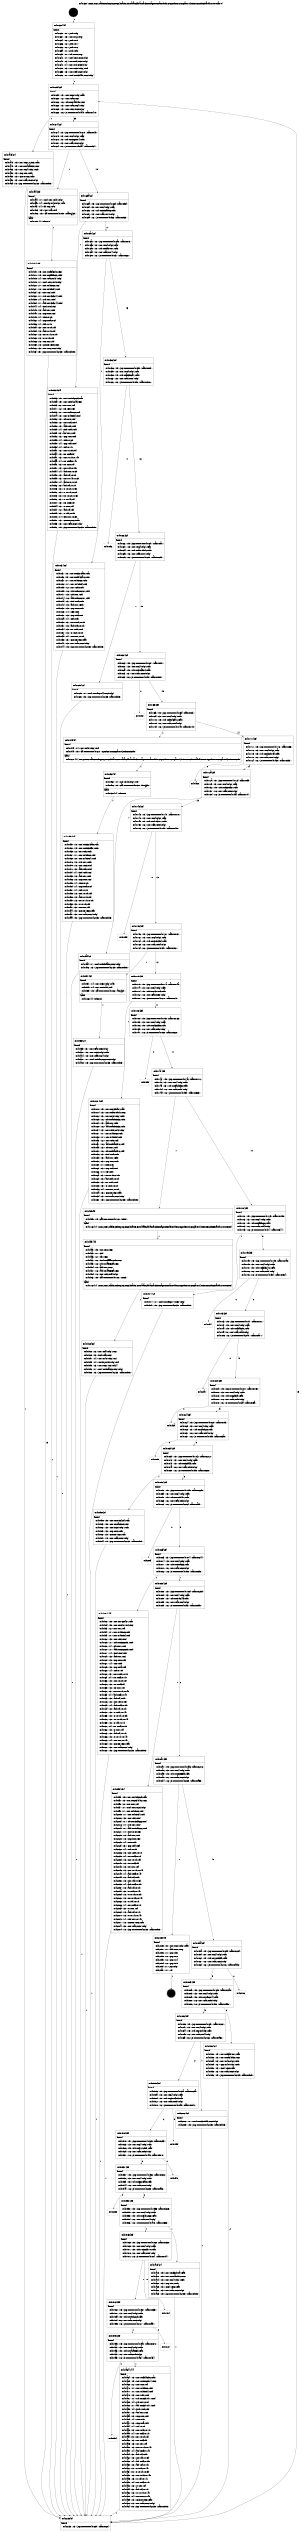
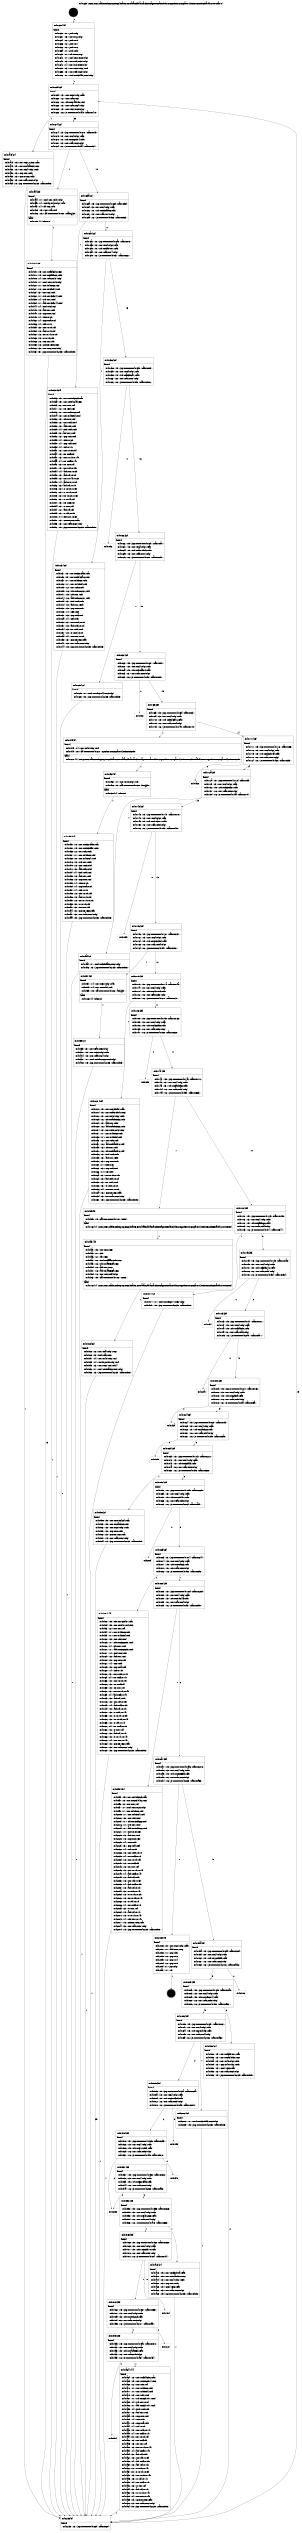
(96, 2119) -> (96, 2119)
(141, 2161) -> (109, 2182)
